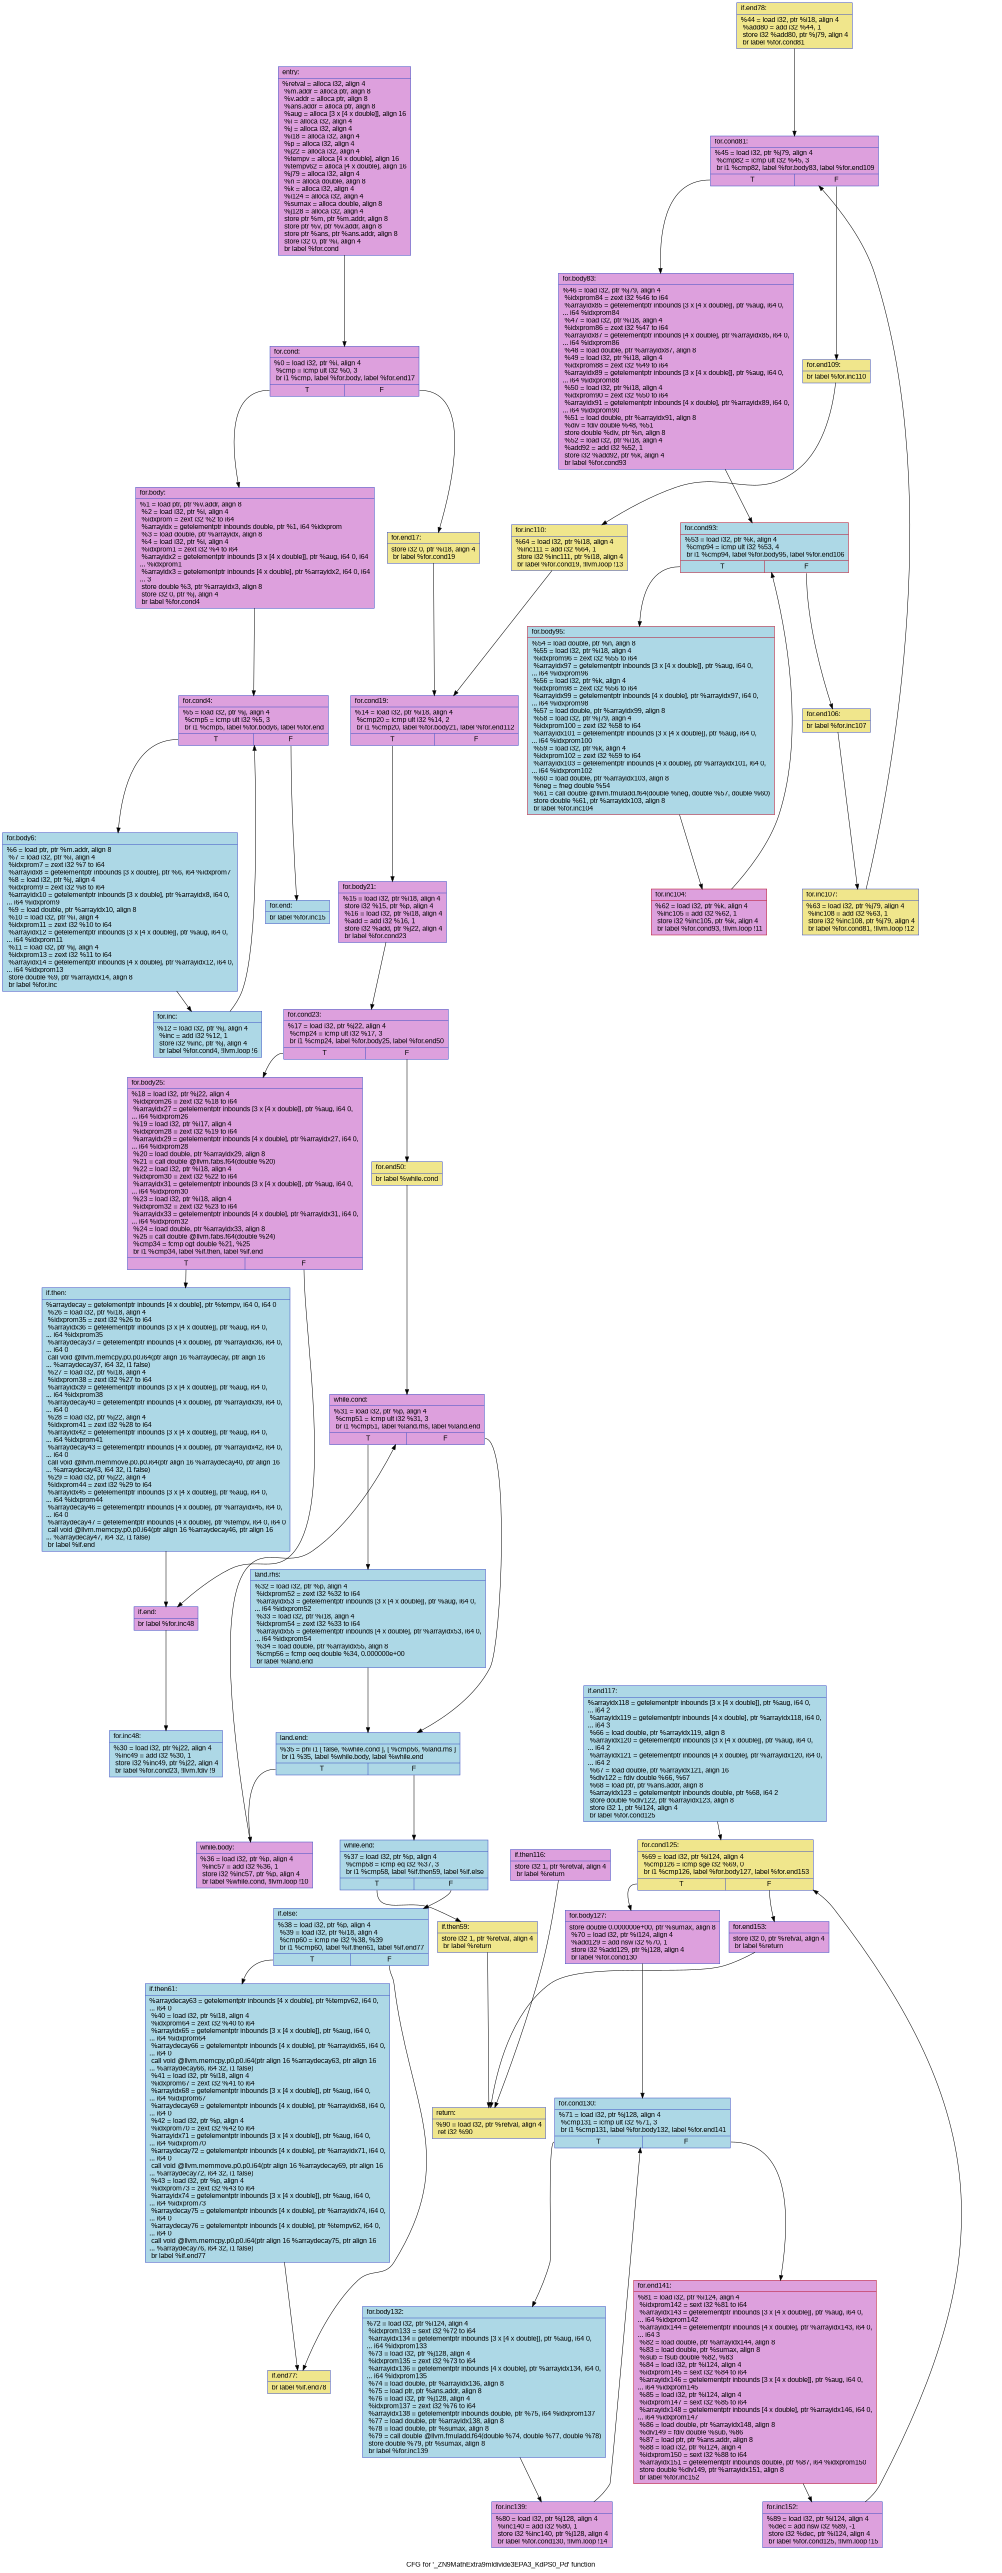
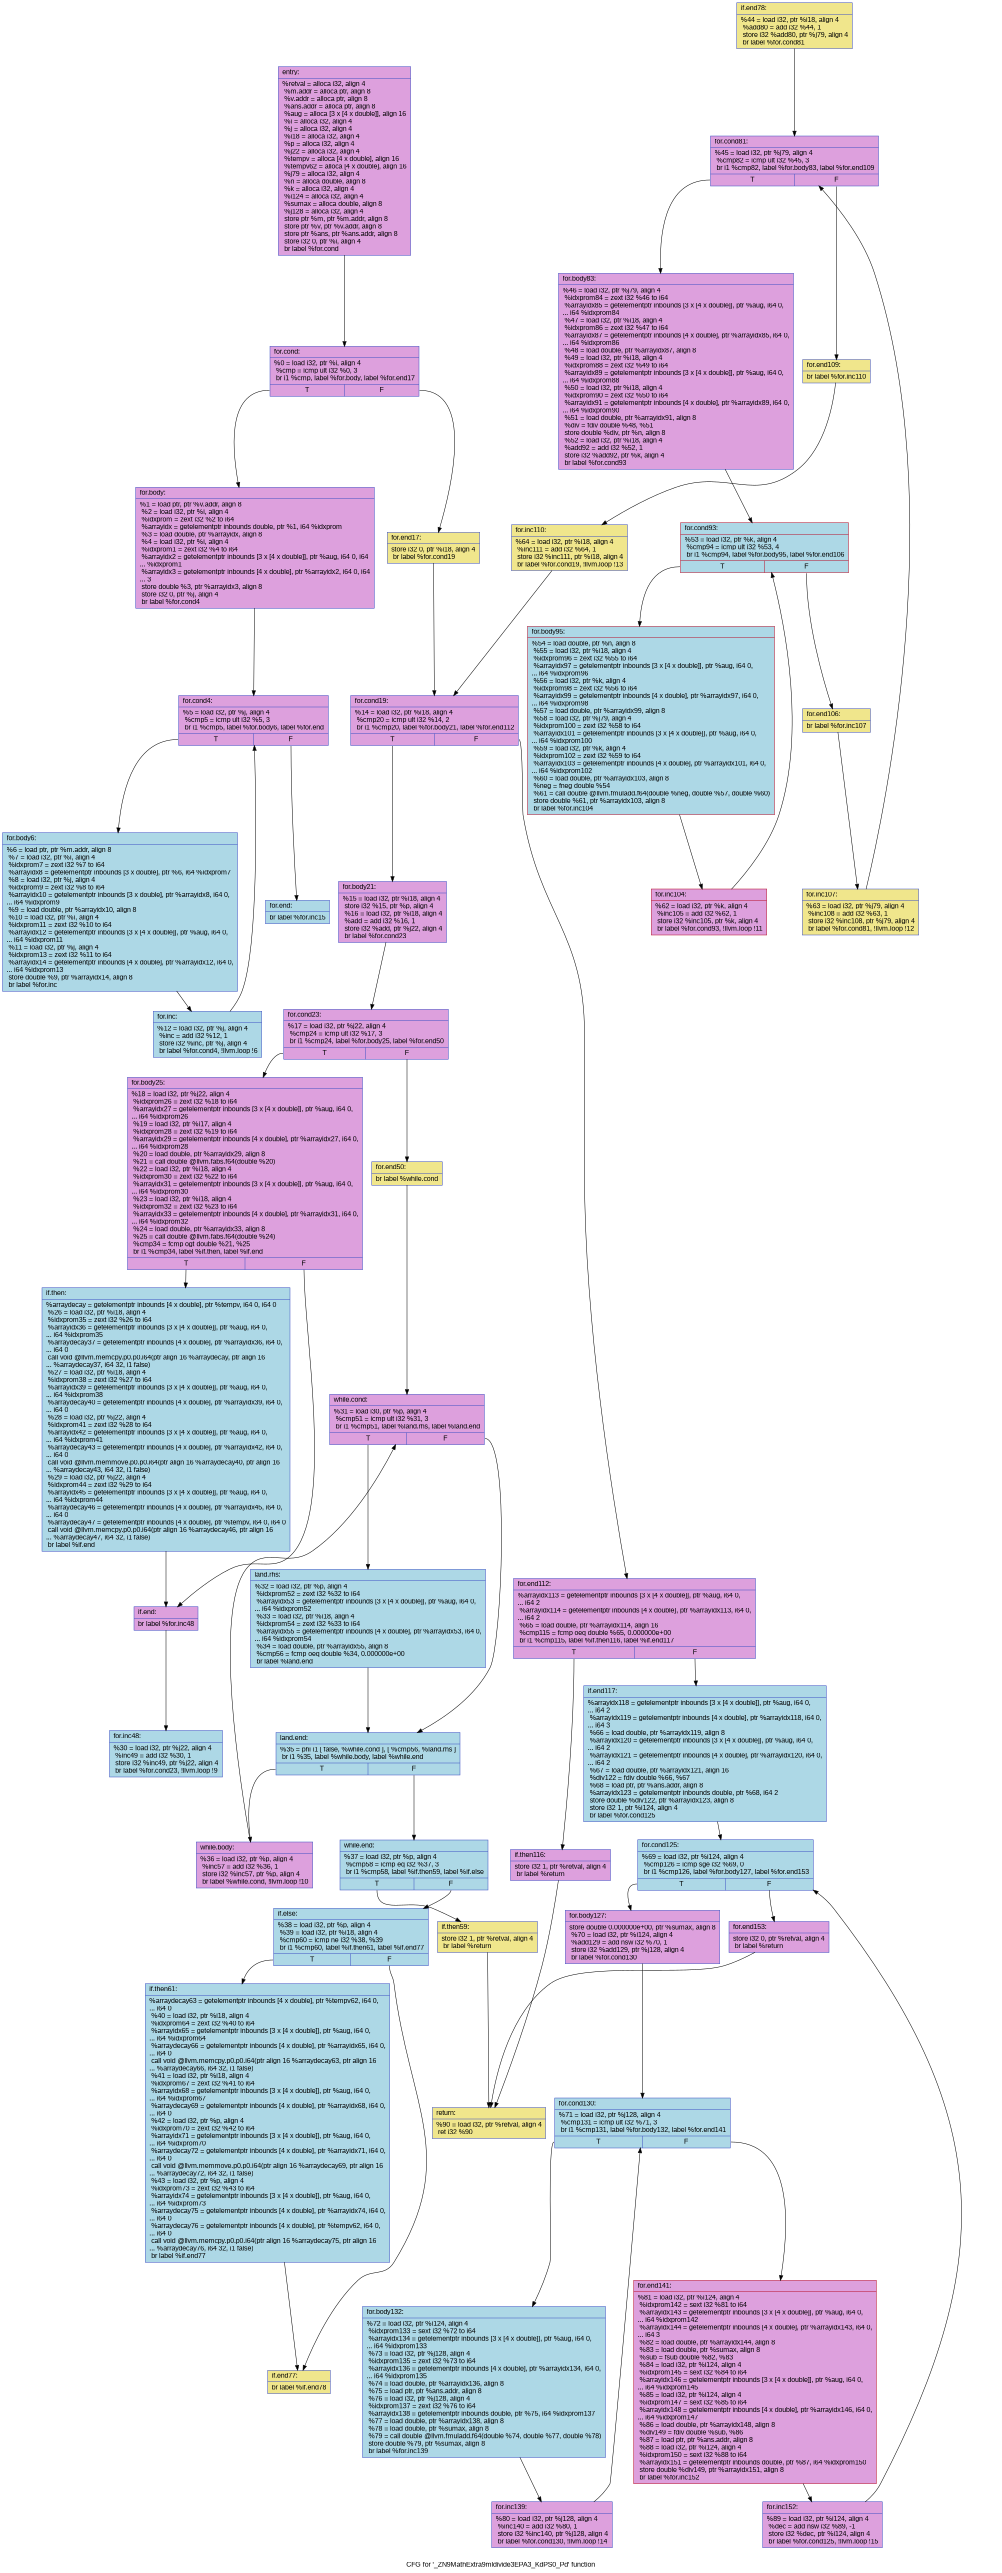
(380, 1412) -> (380, 1412)
none -> (634, 1618)
(164, 1771) -> (166, 1771)
(726, 1865) -> (726, 1865)
